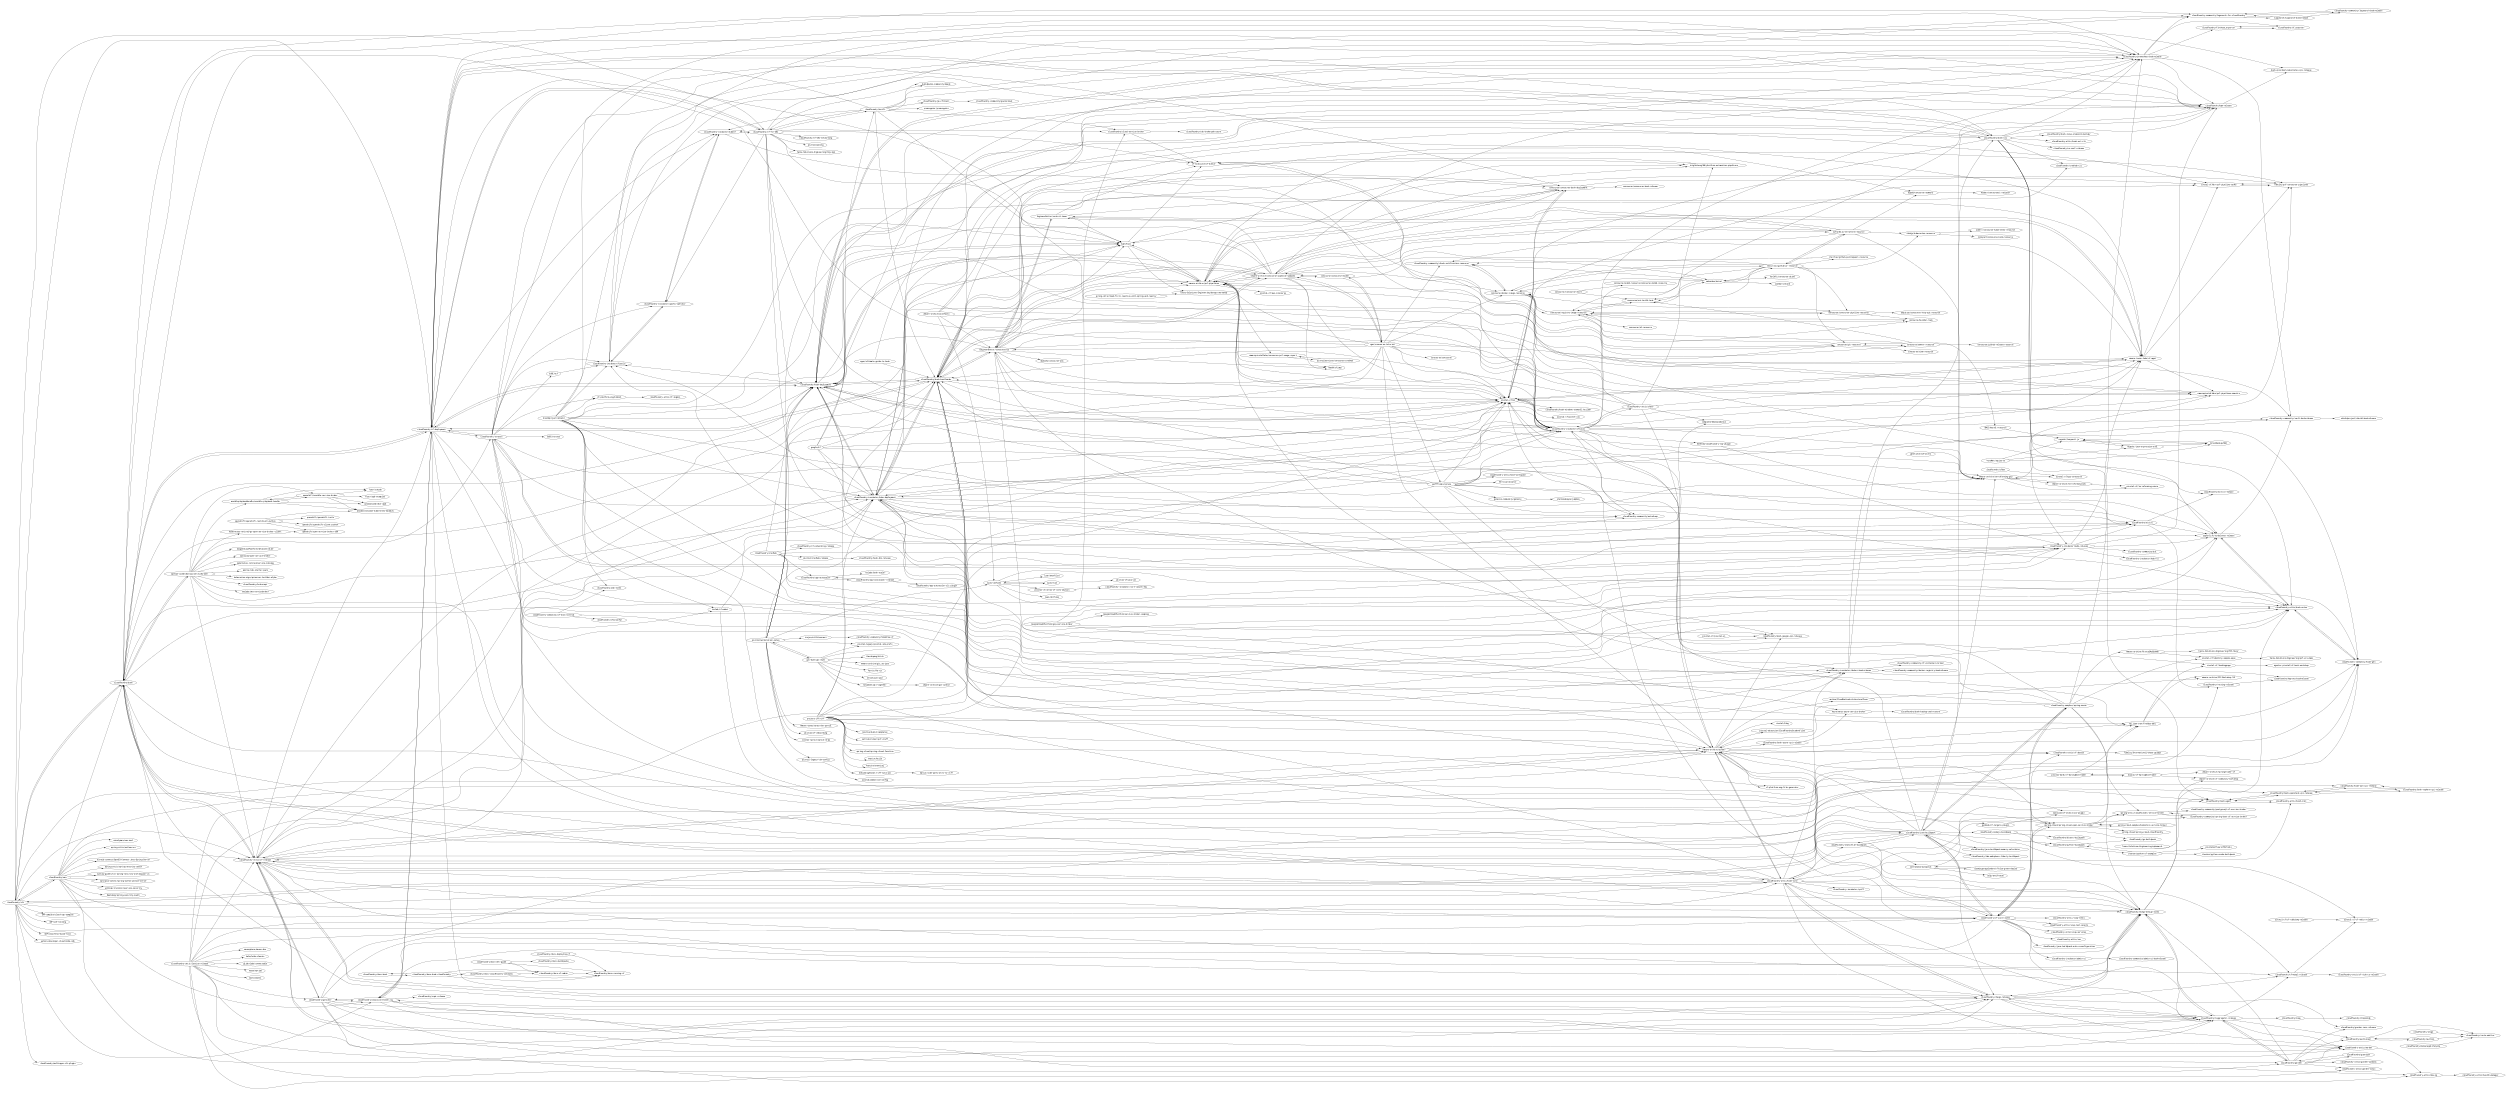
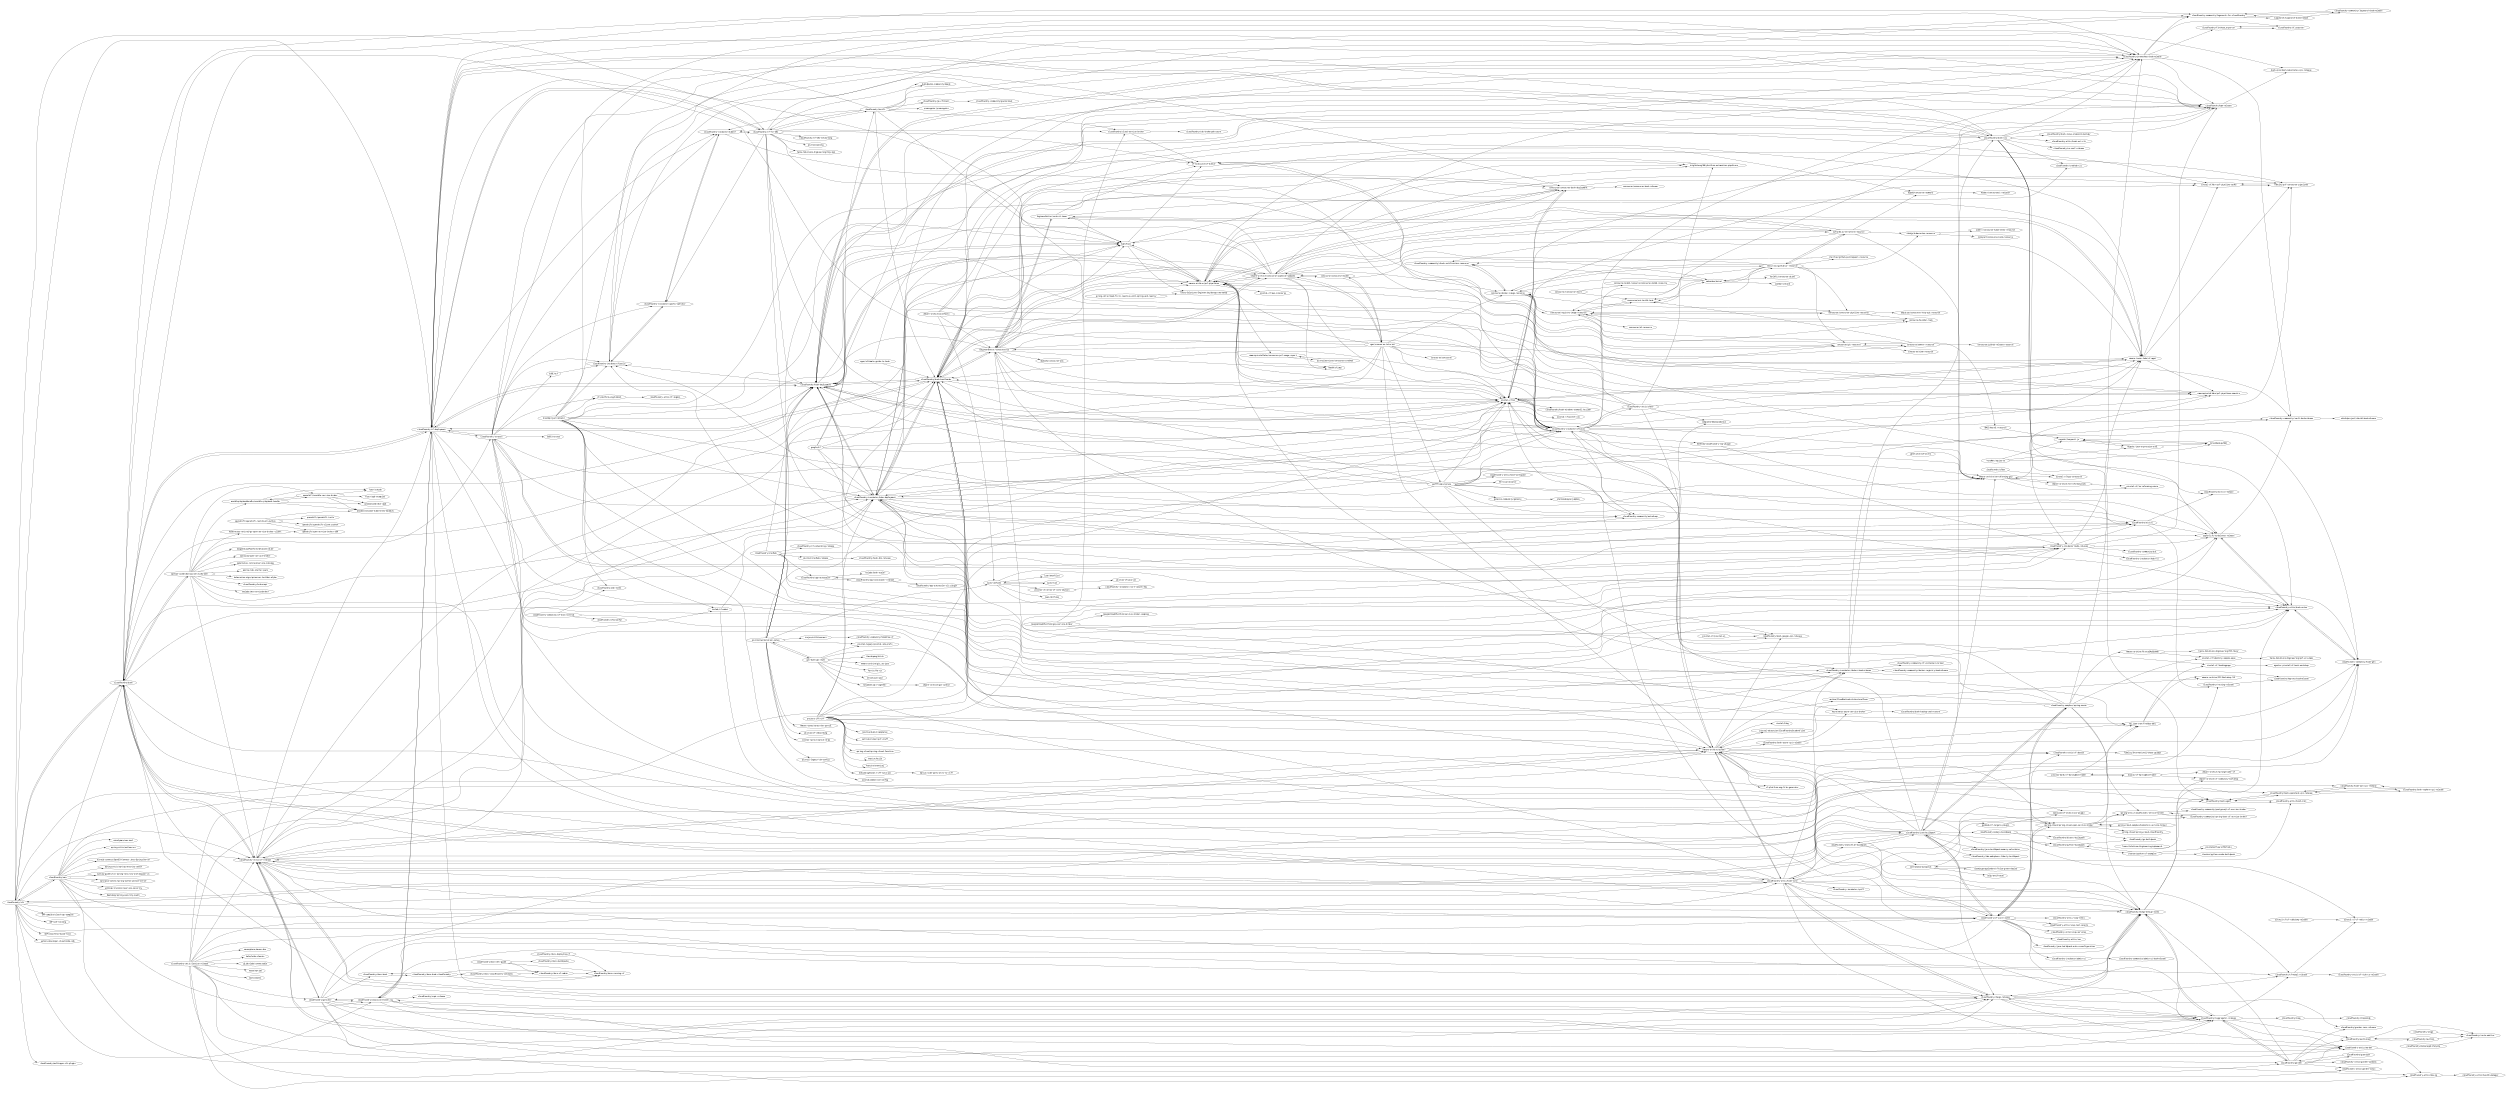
(1411, 305) -> none
none -> (347, 988)
